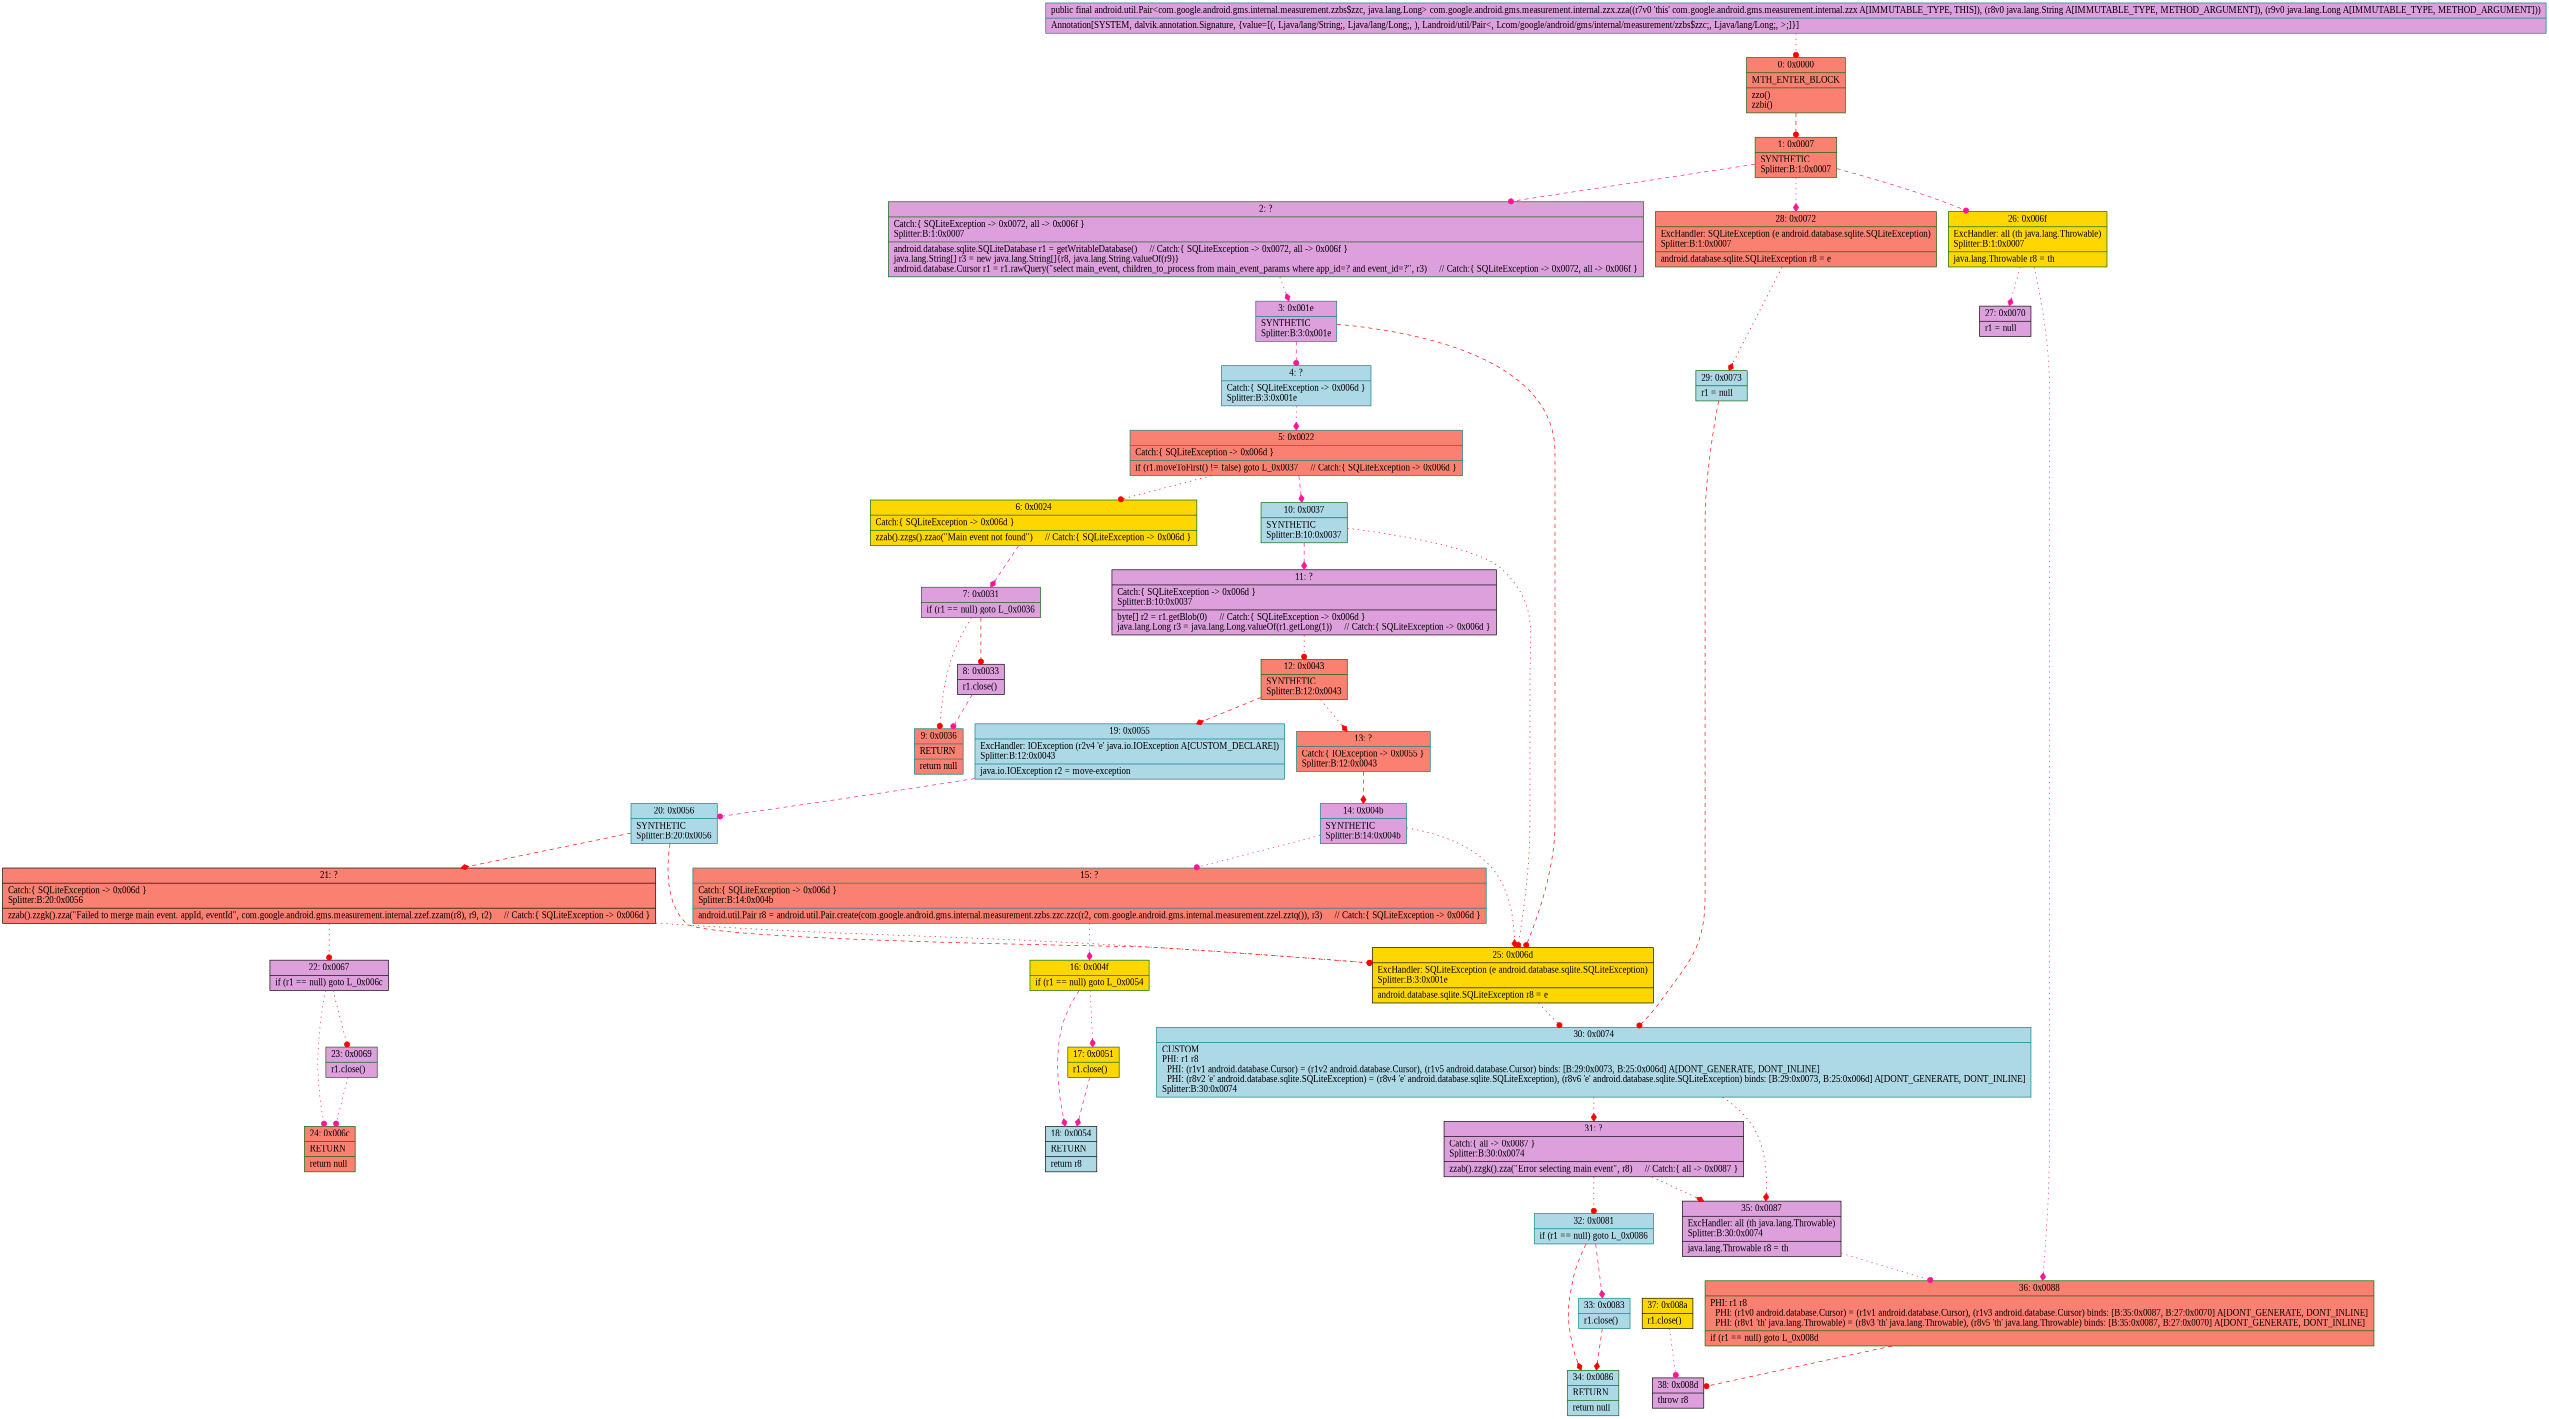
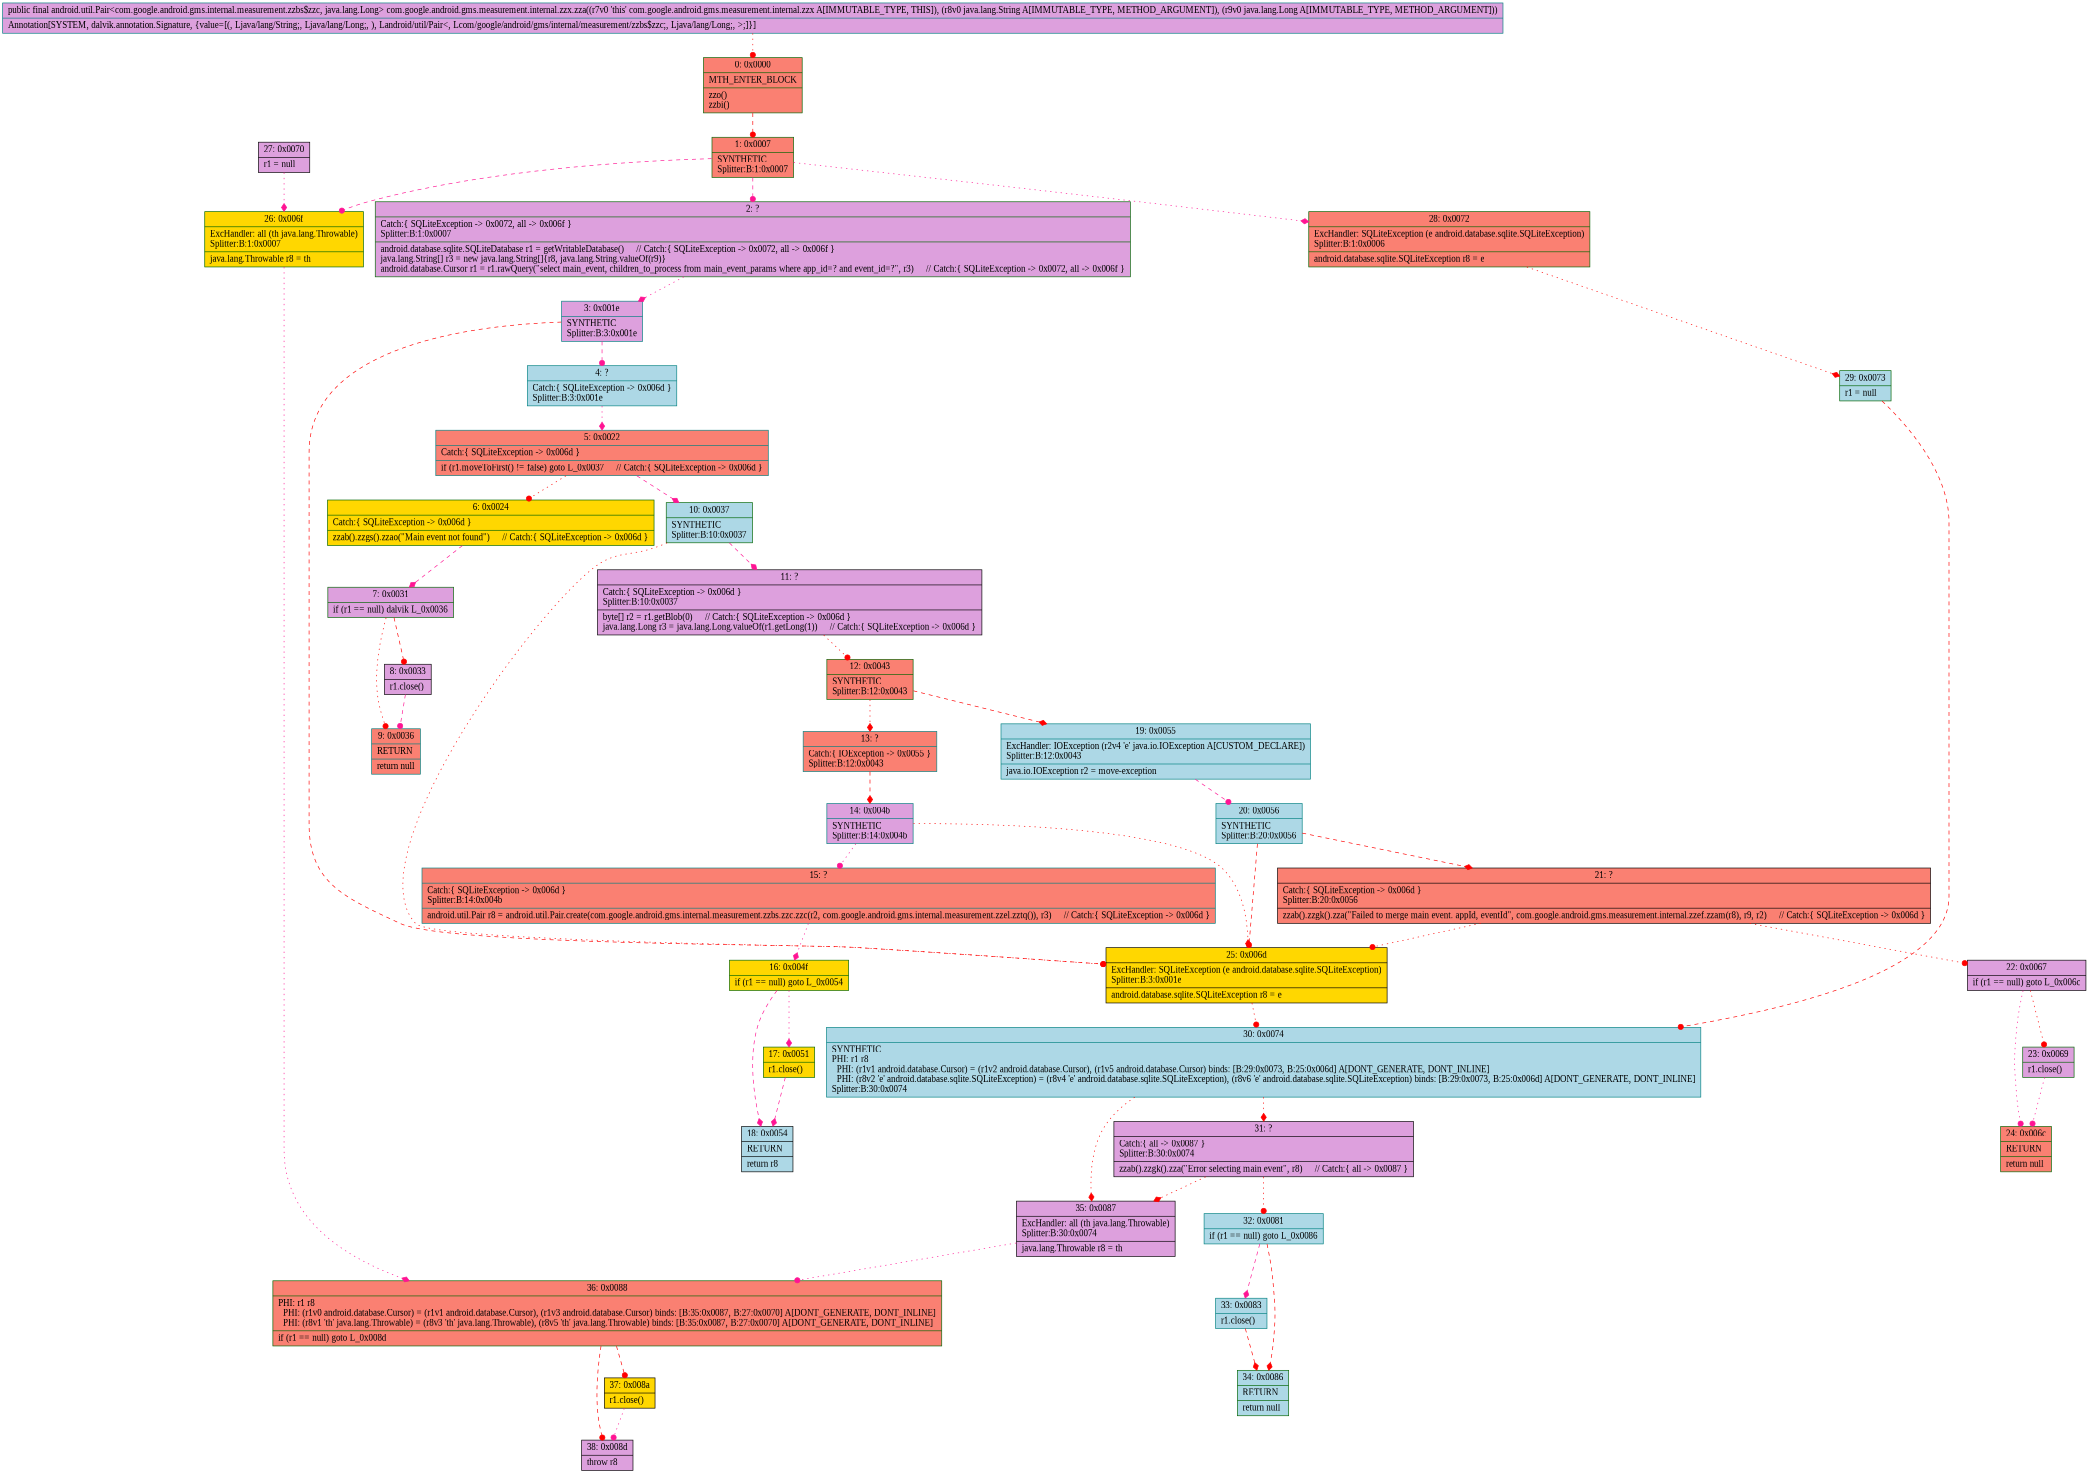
(1696, 244) -> (1350, 244)
(2016, 283) -> (284, 188)
(981, 610) -> (391, 610)
(1181, 1050) -> (857, 1050)
none -> (620, 1359)
